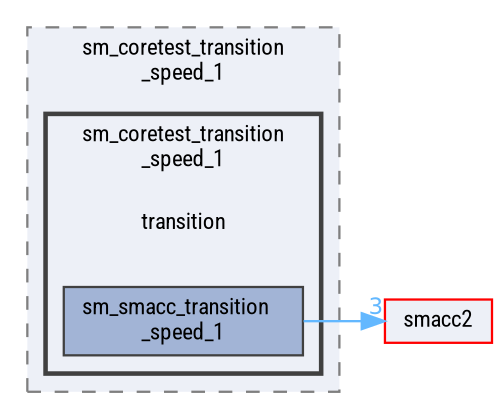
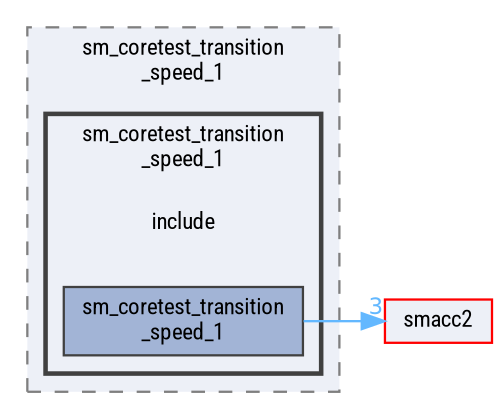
(183, 223) -> (183, 223)
(183, 321) -> (183, 321)
